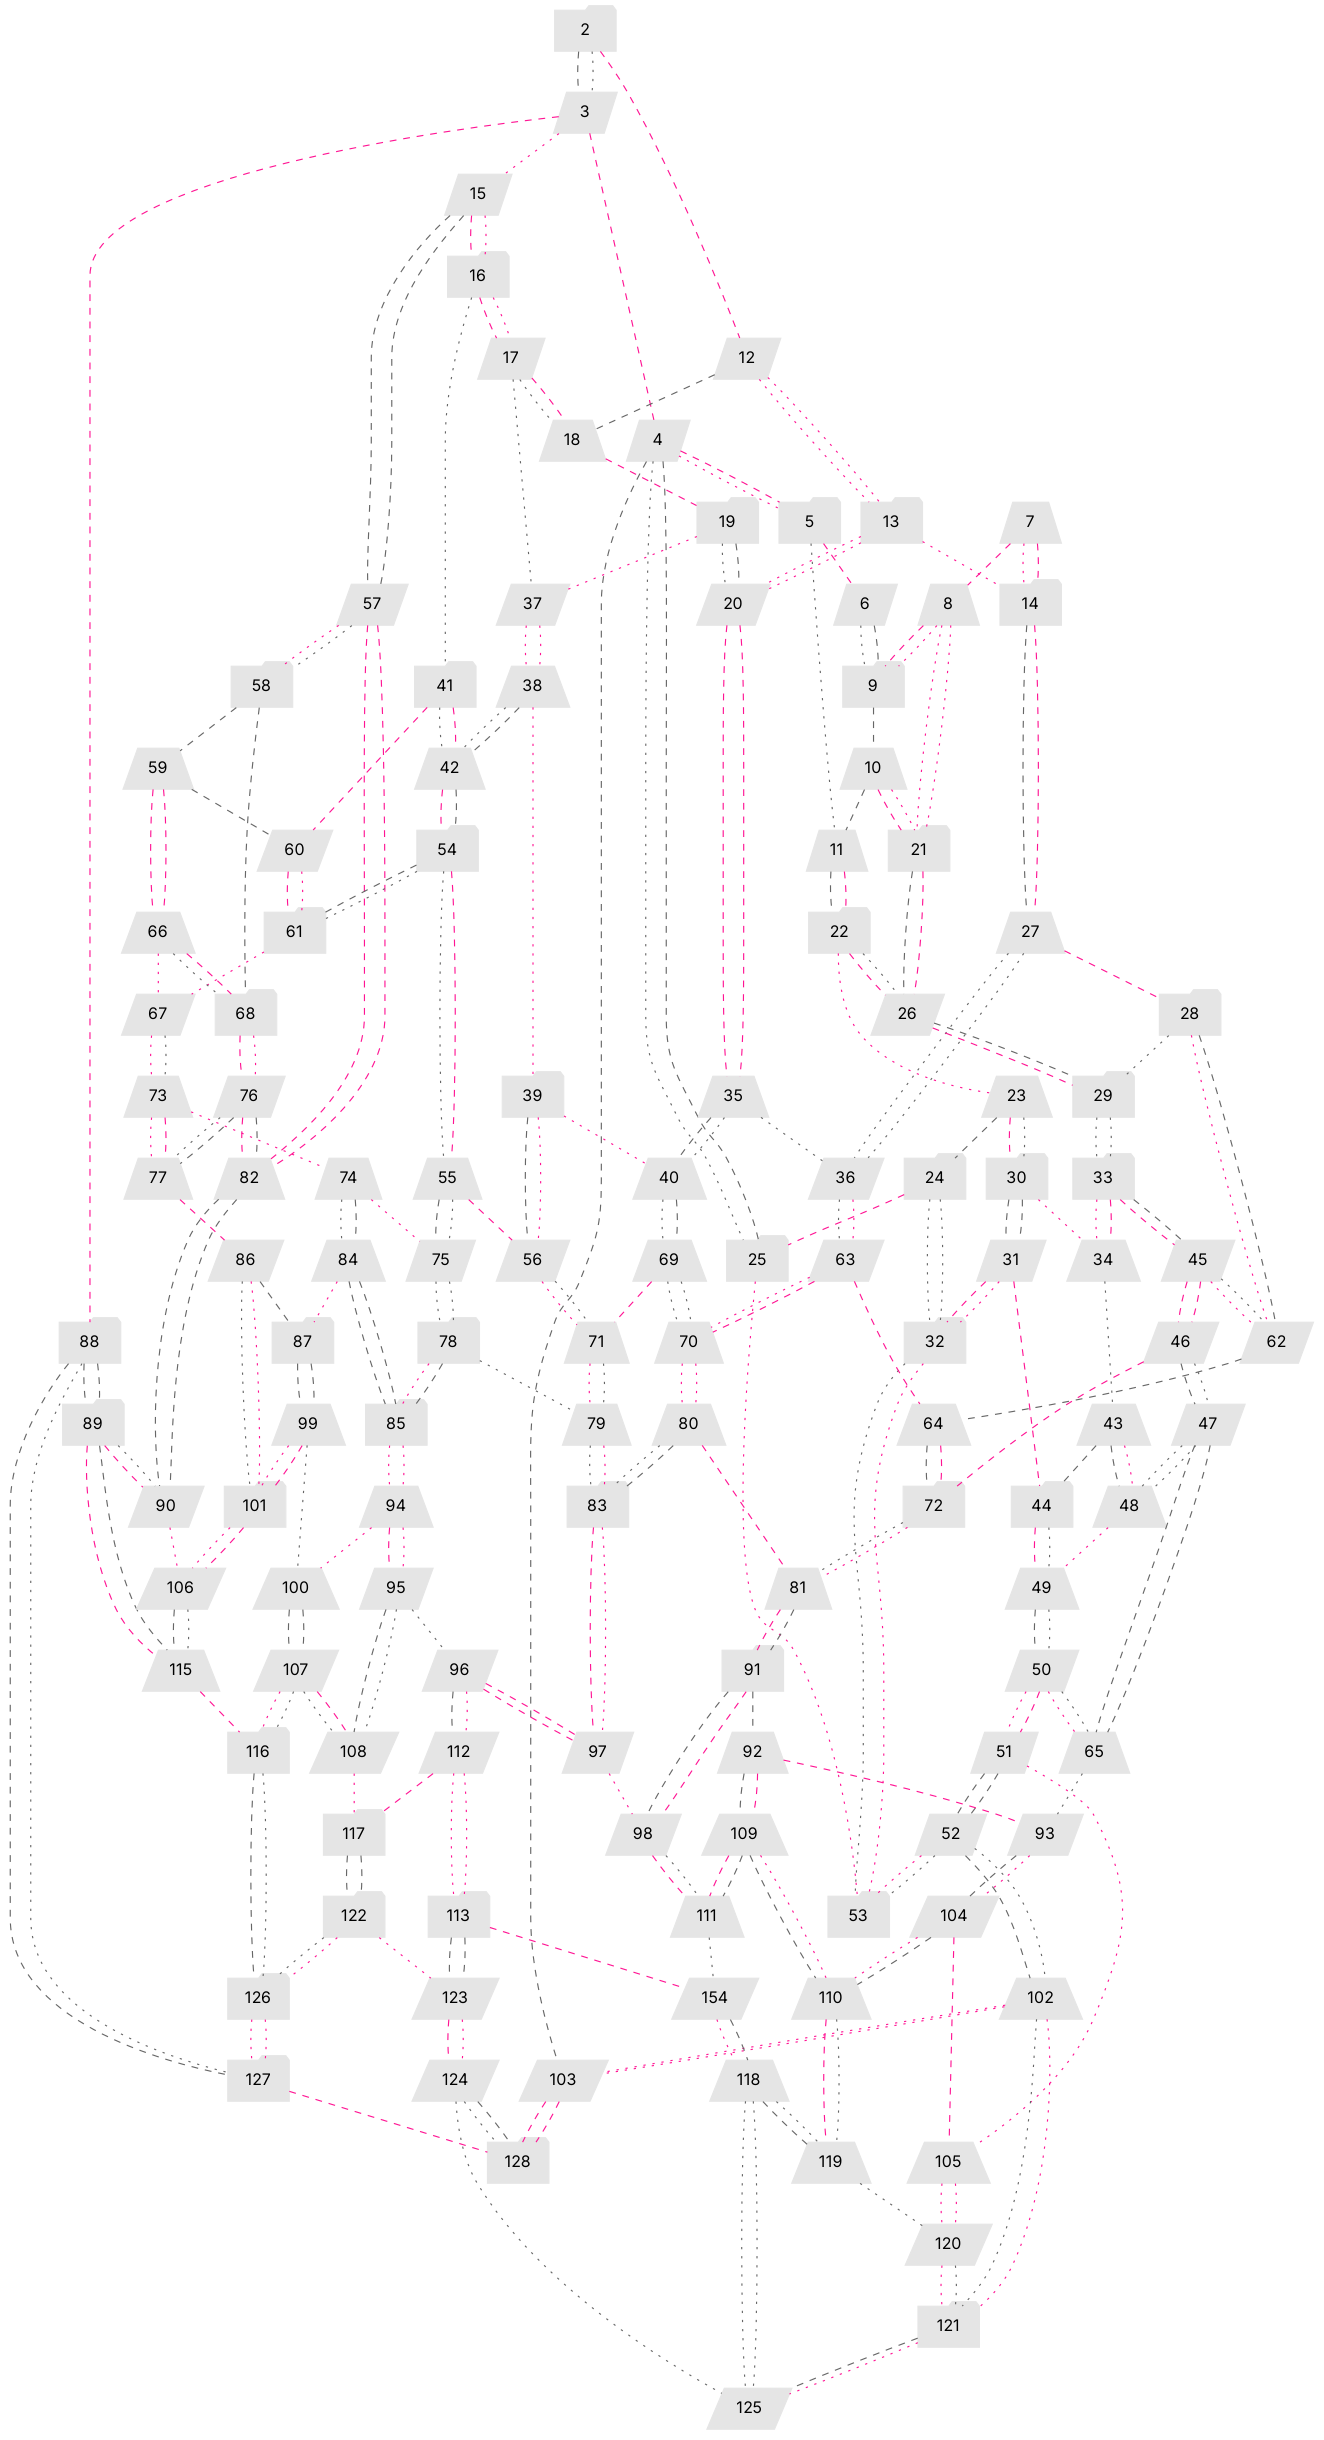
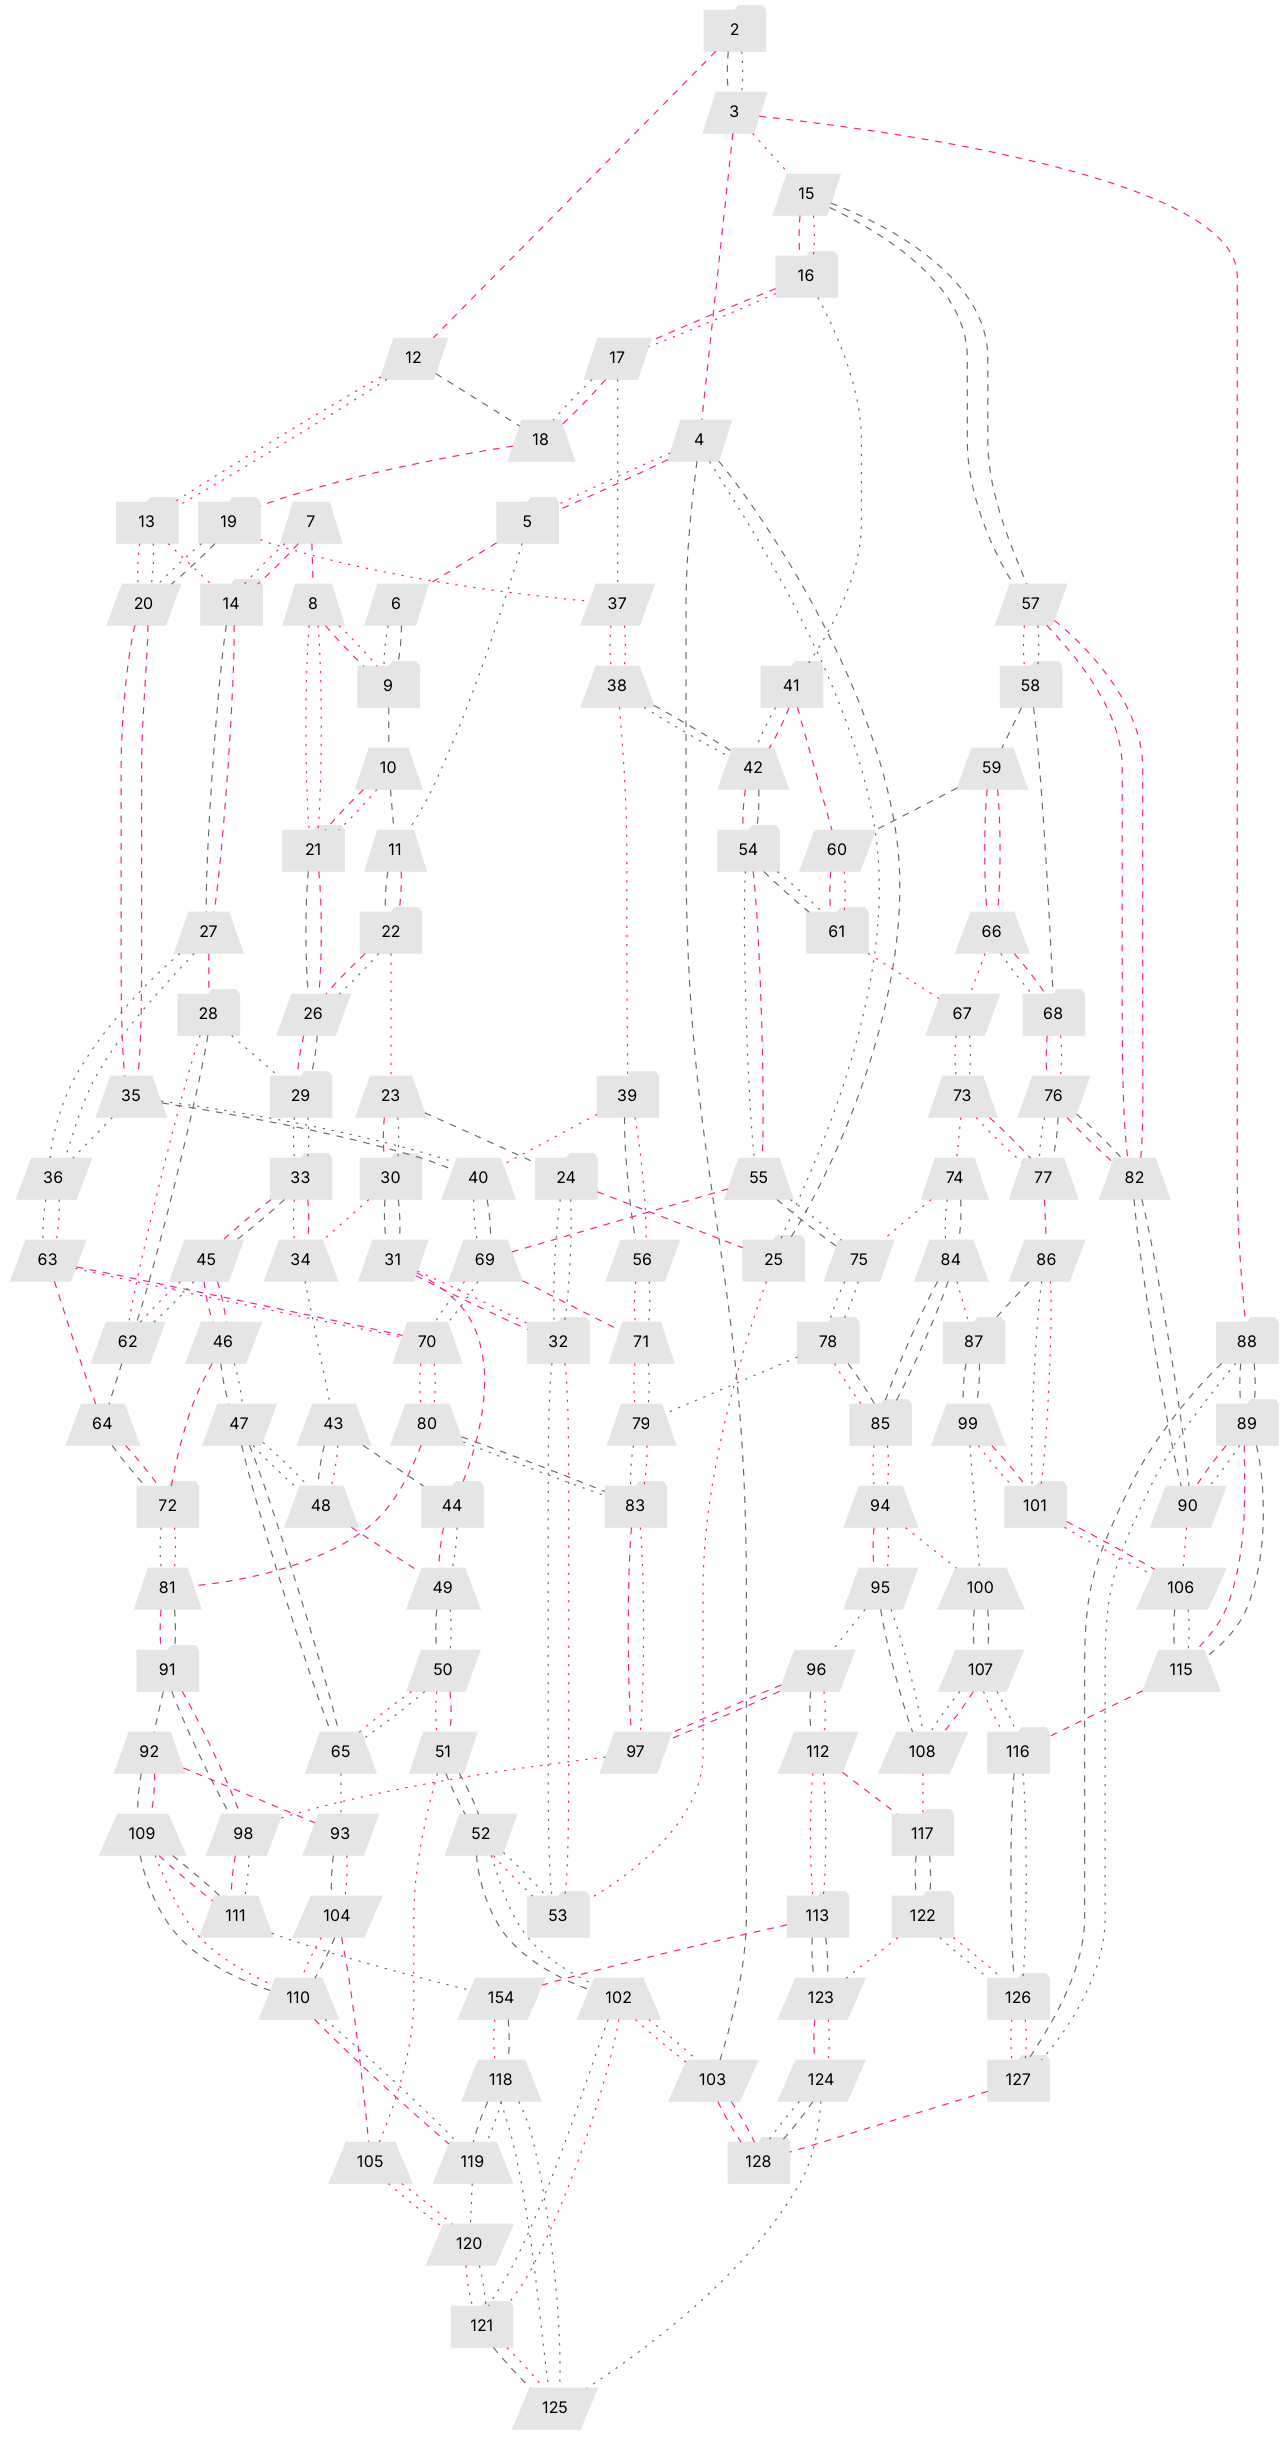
(490, 1220) -> (620, 1220)
(1086, 1548) -> (386, 1550)
